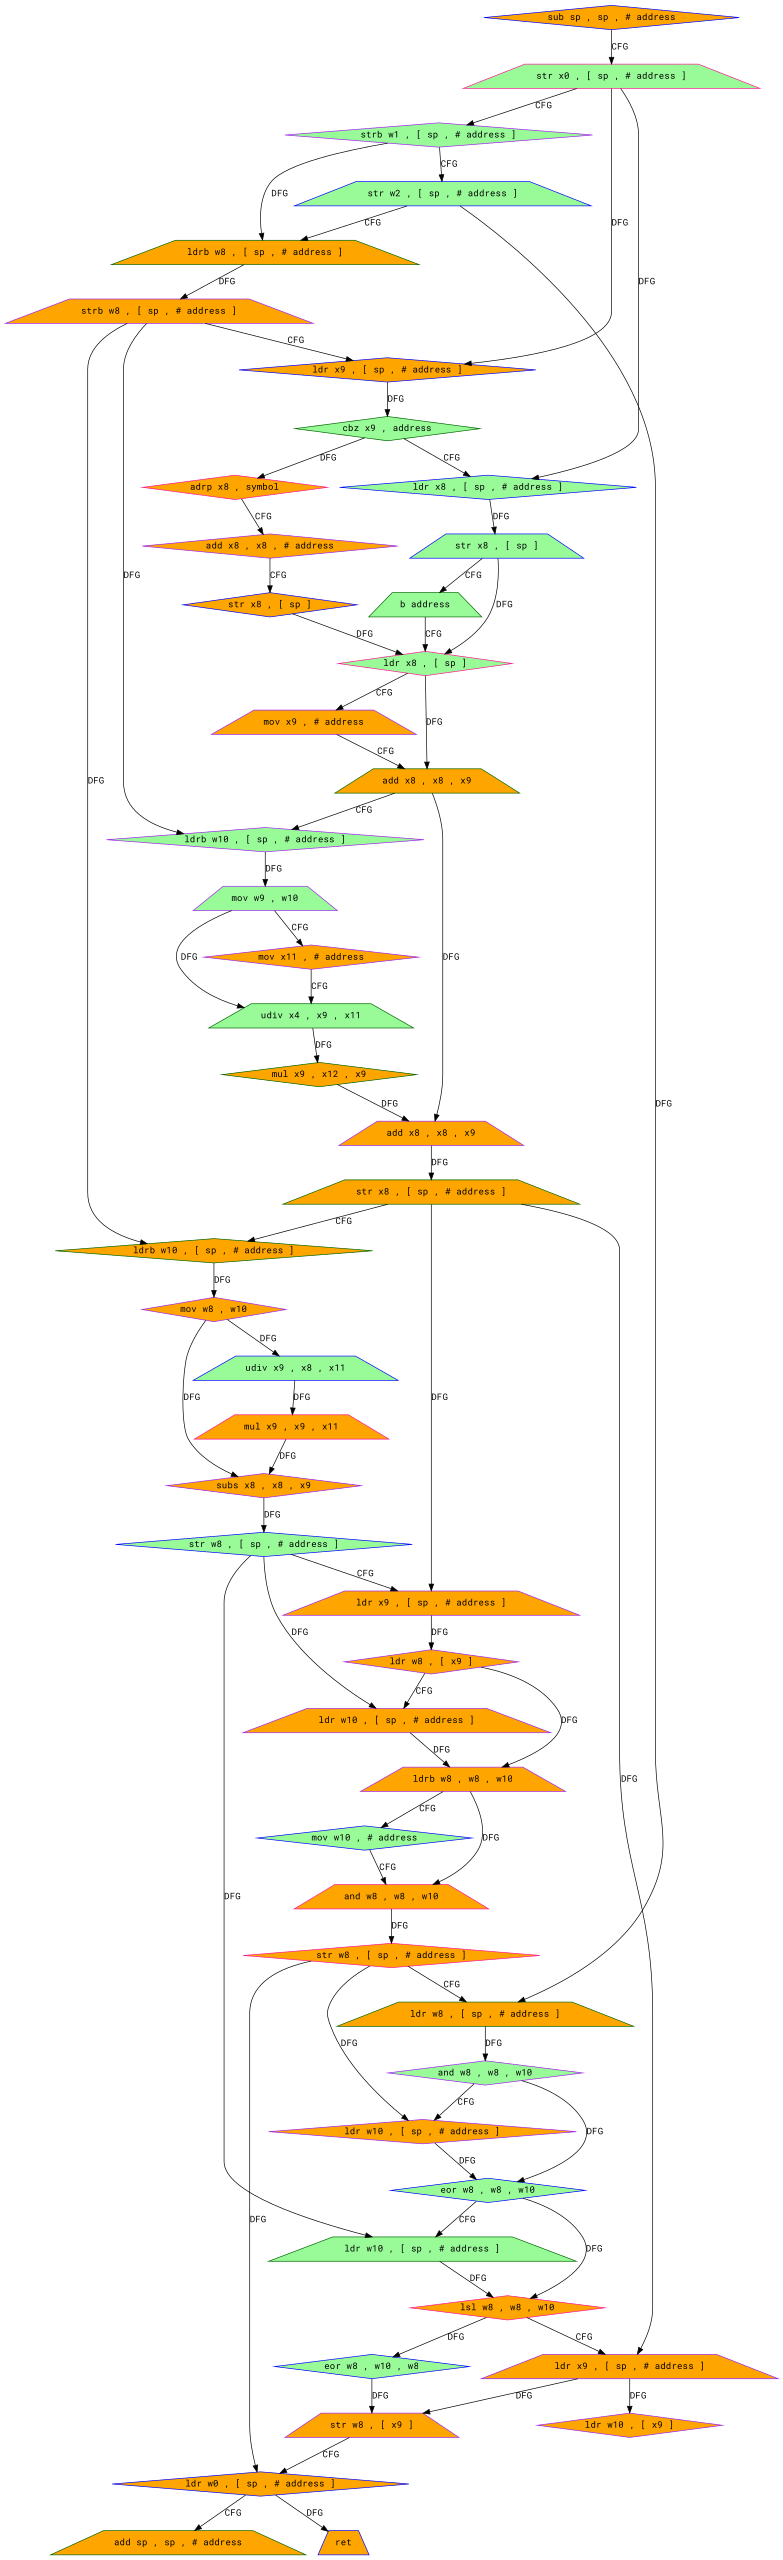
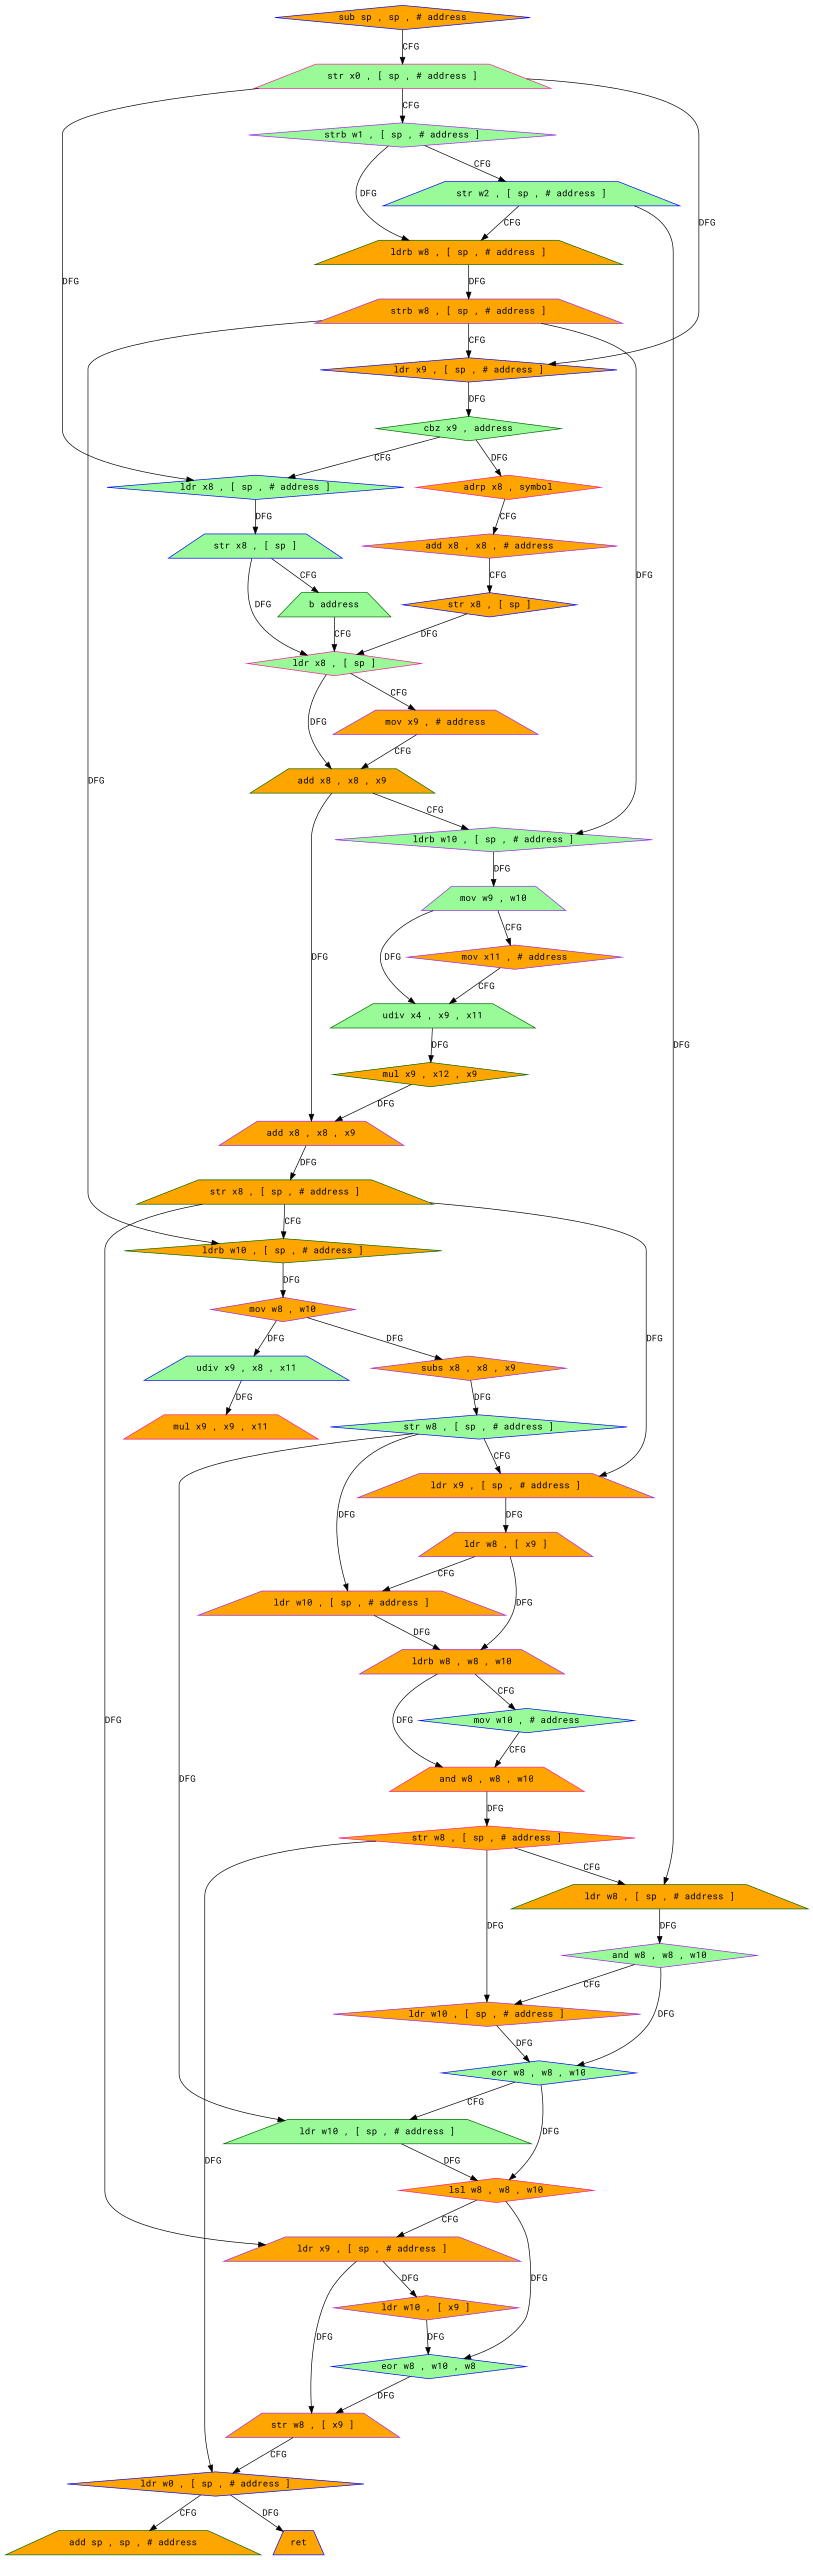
(279, 1453) -> none
(431, 1662) -> (506, 1544)
none -> (427, 2334)
